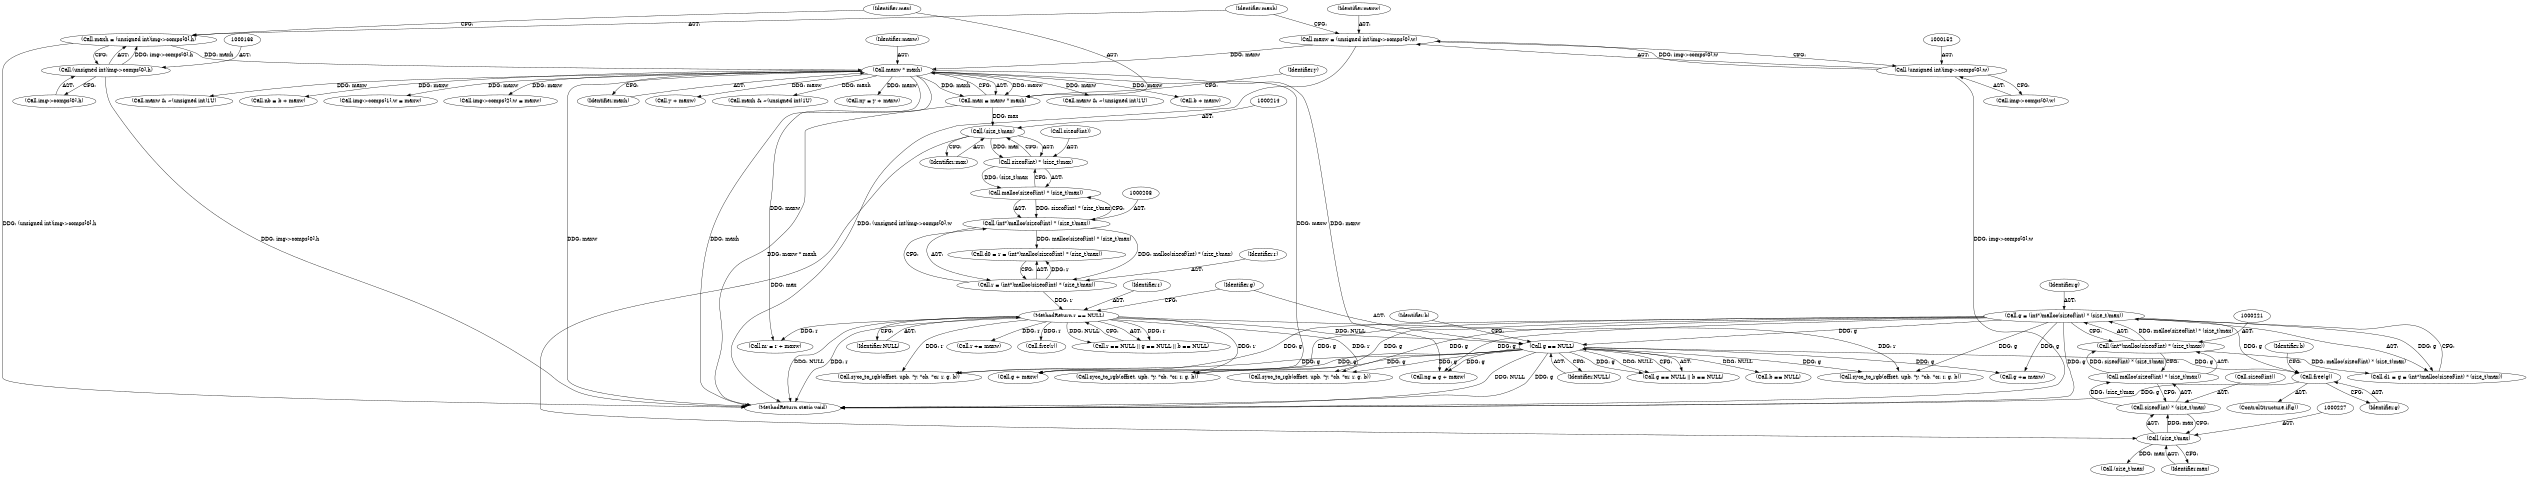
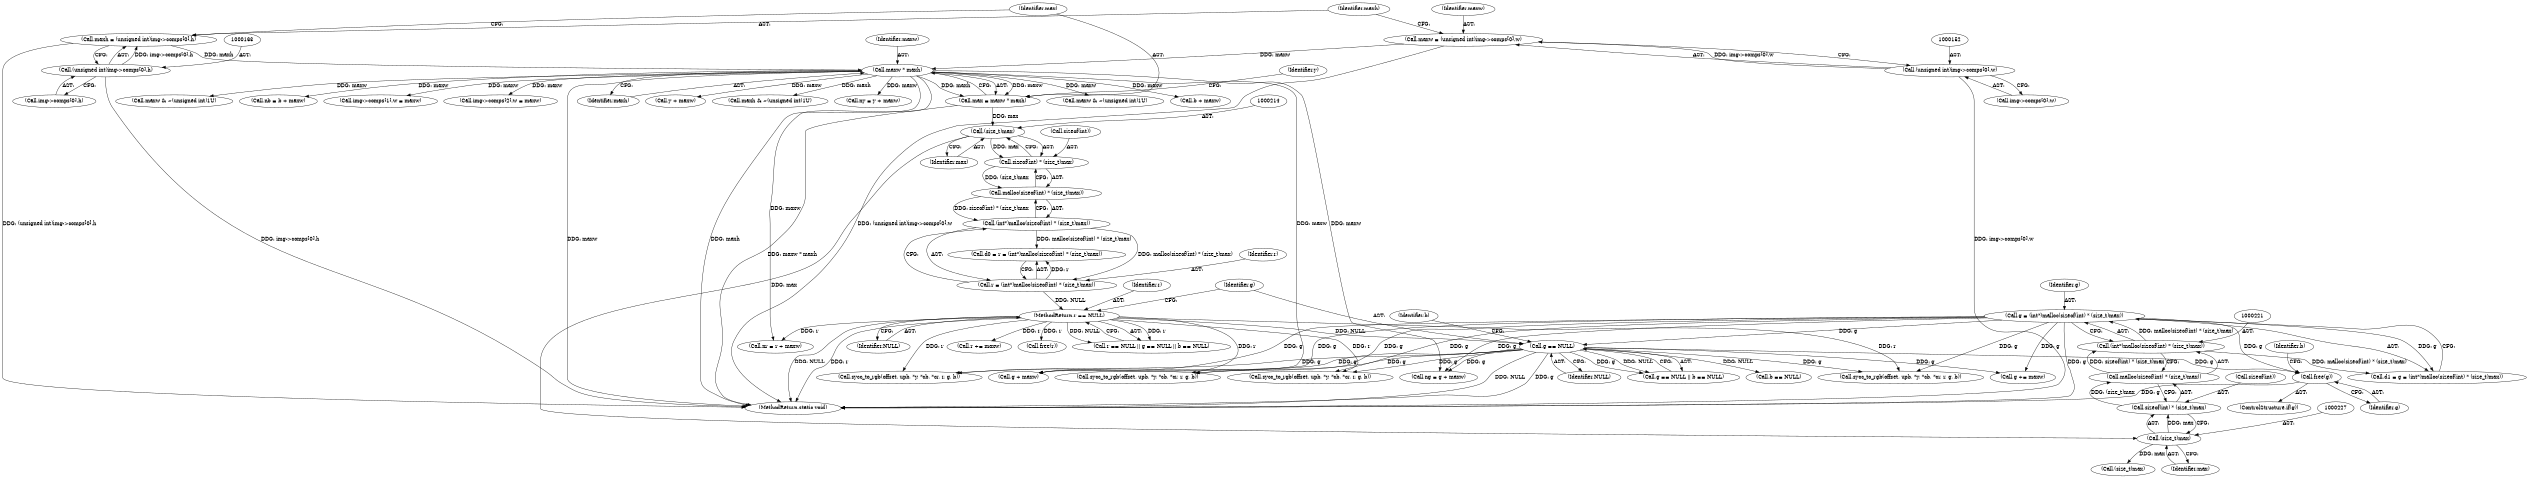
(1141, 193) -> none
(1064, 301) -> (1070, 301)
